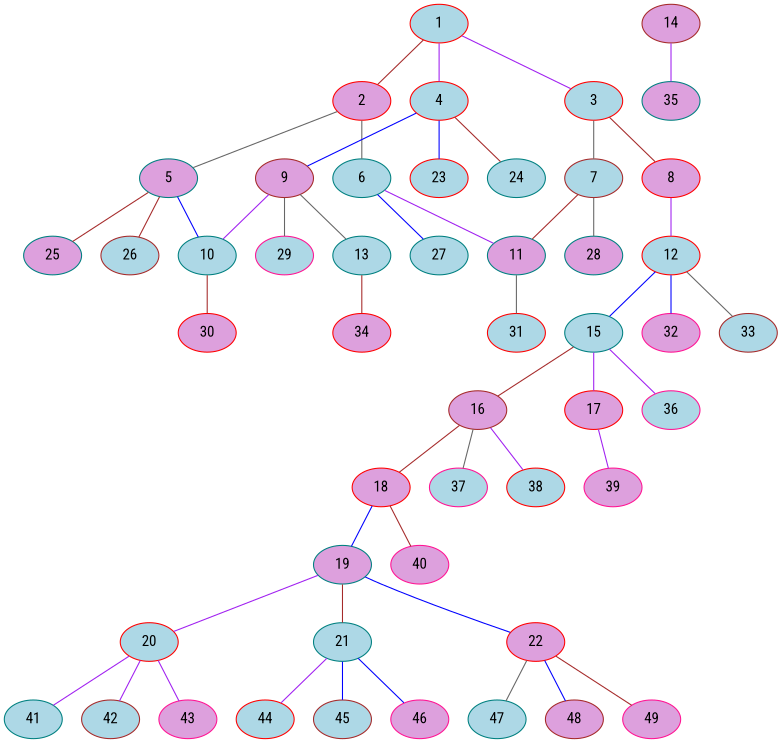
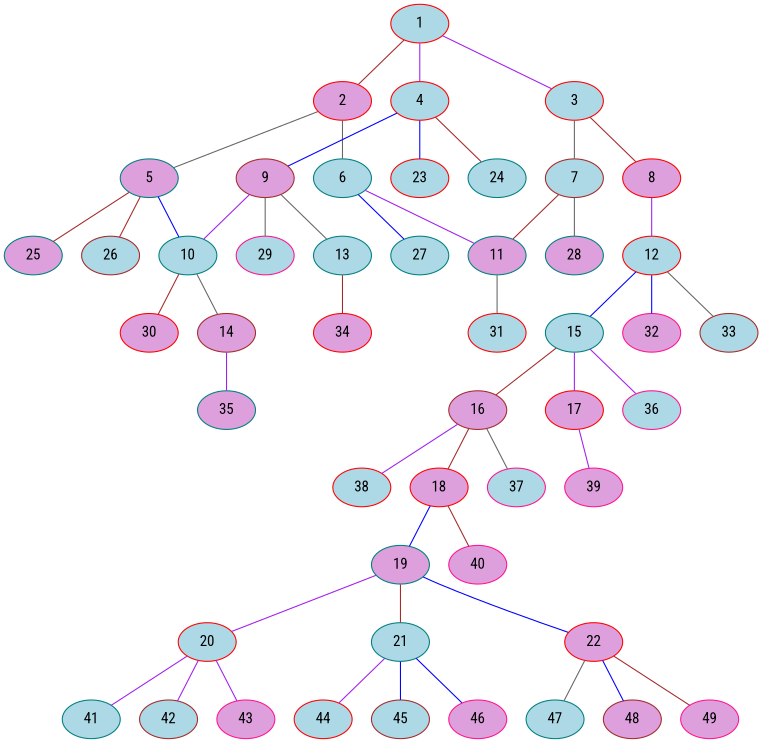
none -> (207, 294)
